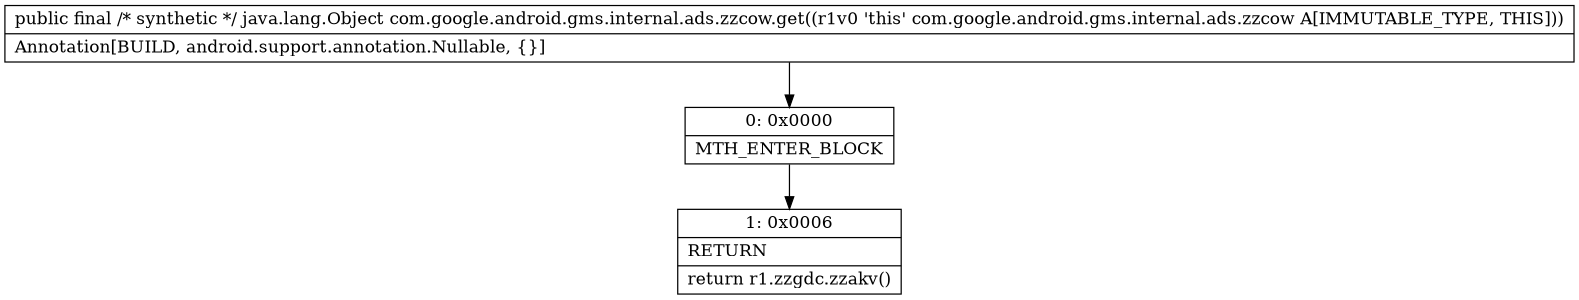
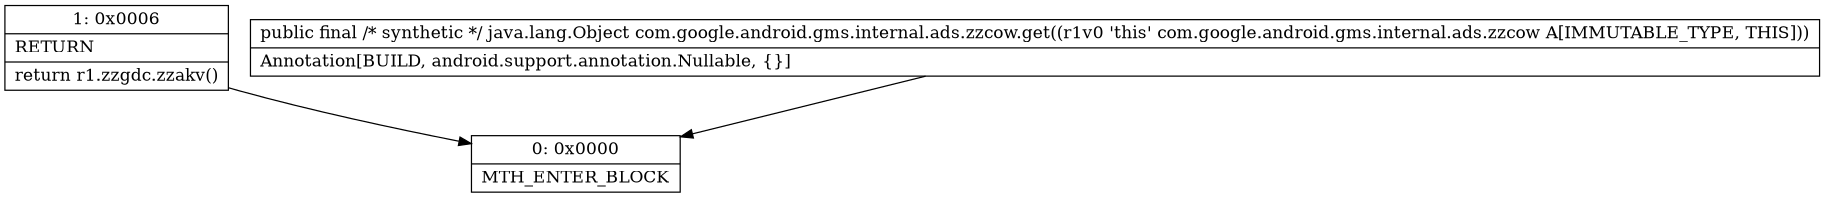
(789, 180) -> (343, 117)
